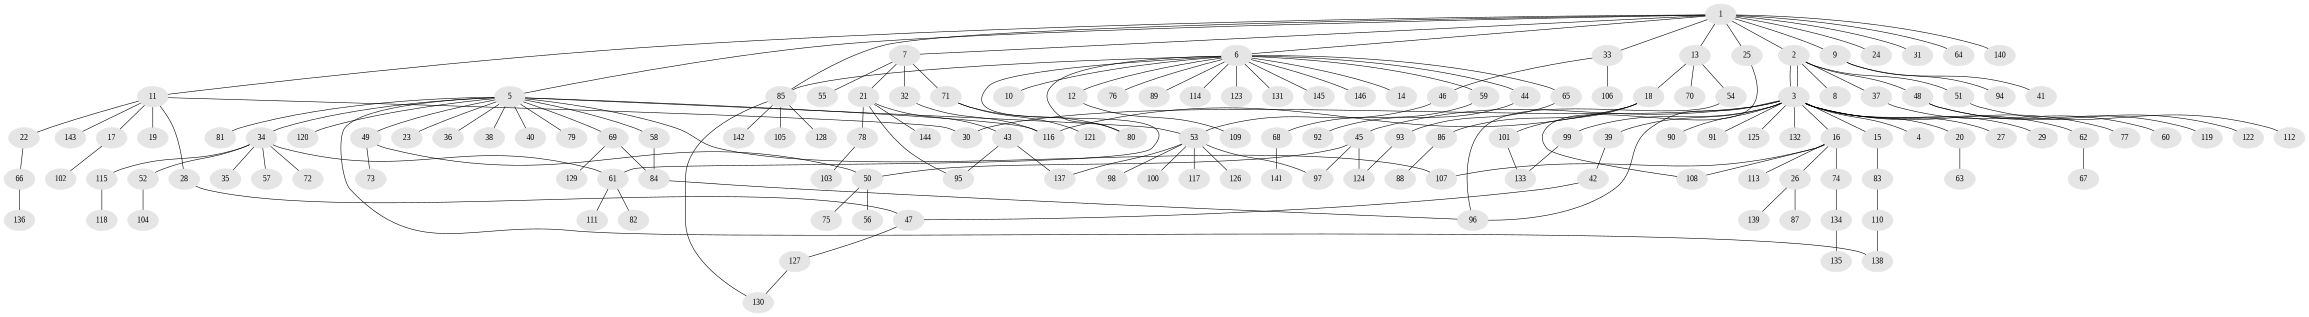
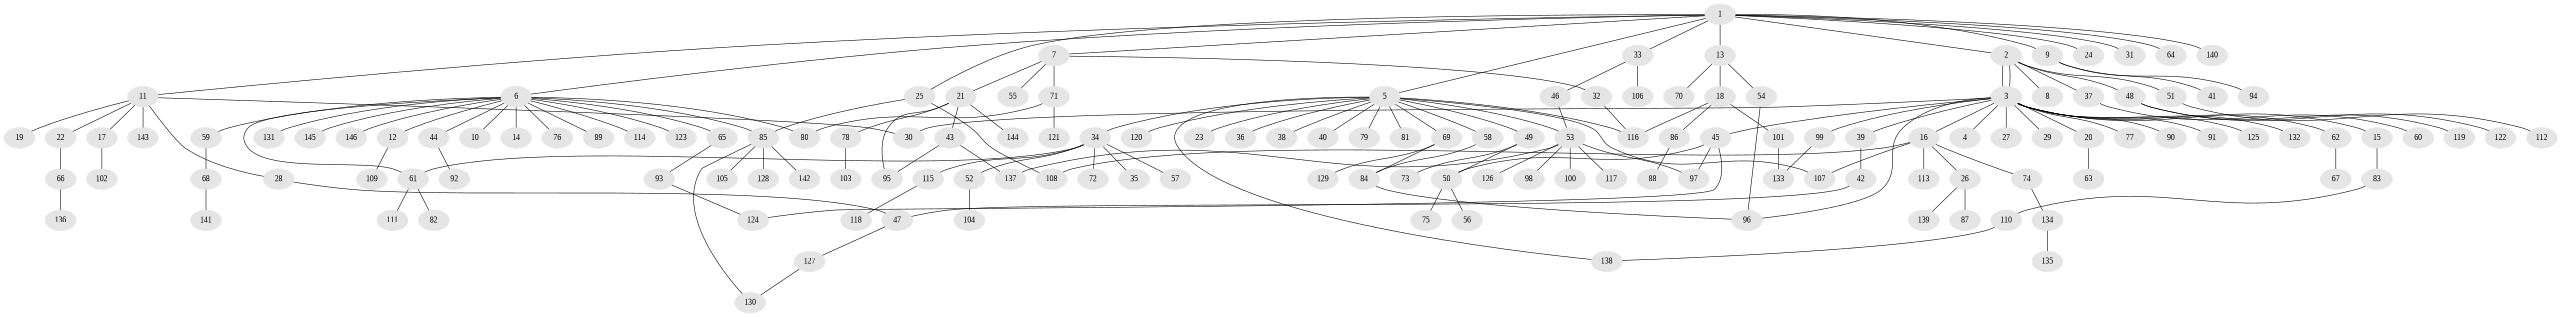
(1243, 24) -> (839, 112)
